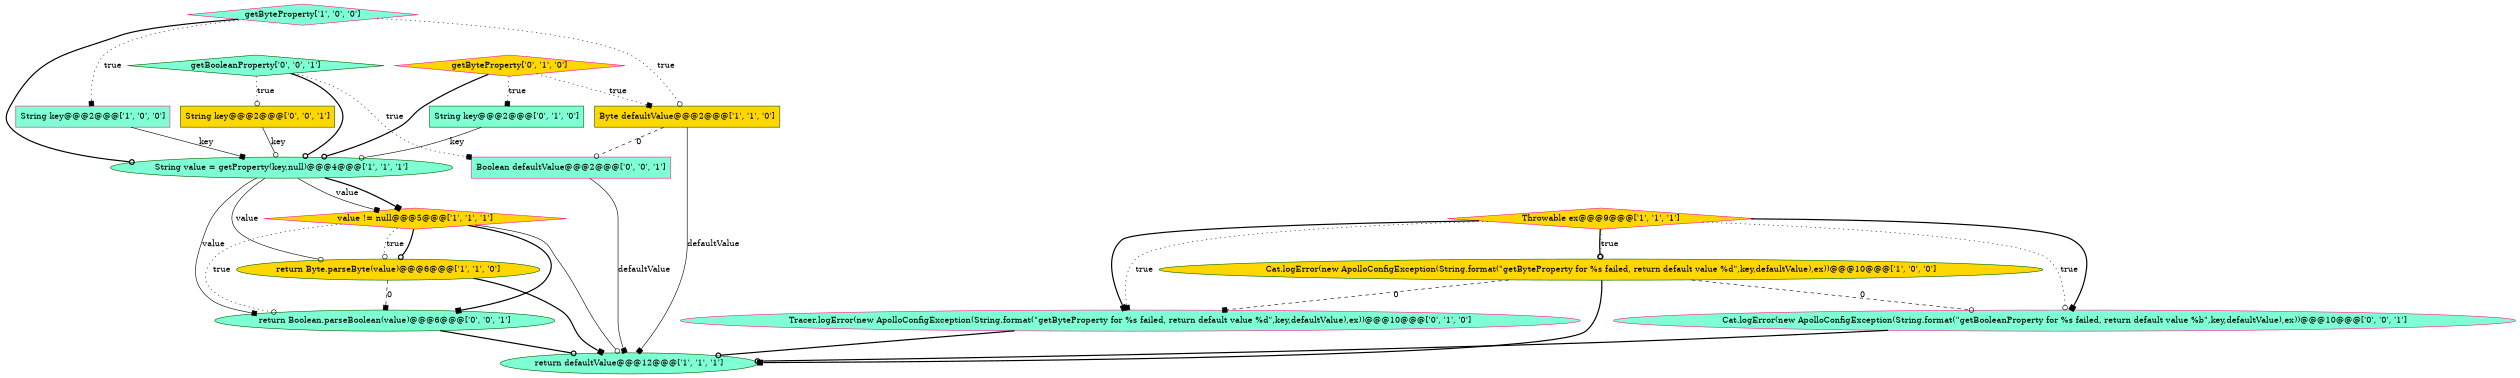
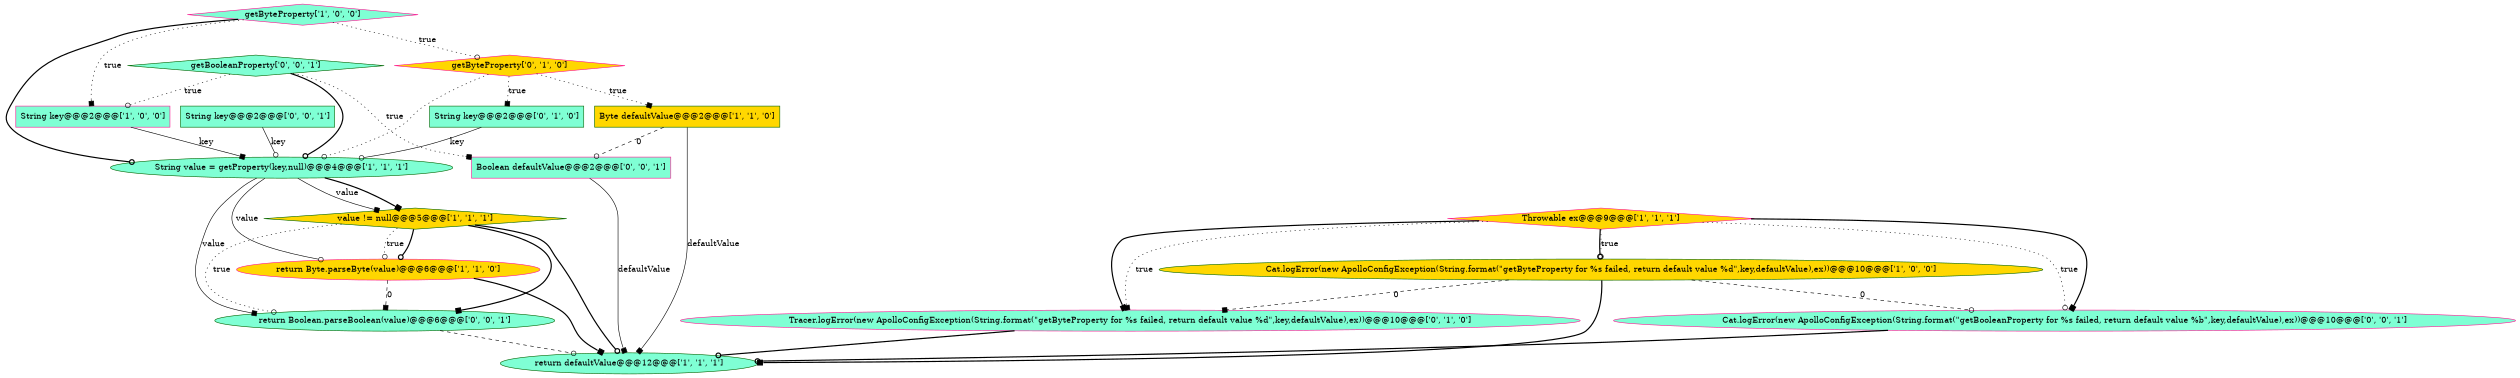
(539, 33) -> (404, 40)
(257, 89) -> (180, 89)
(258, 117) -> (258, 117)
(410, 119) -> (410, 119)
(415, 219) -> (415, 219)
(561, 265) -> (561, 265)
(388, 270) -> (388, 270)
(506, 342) -> (506, 342)
